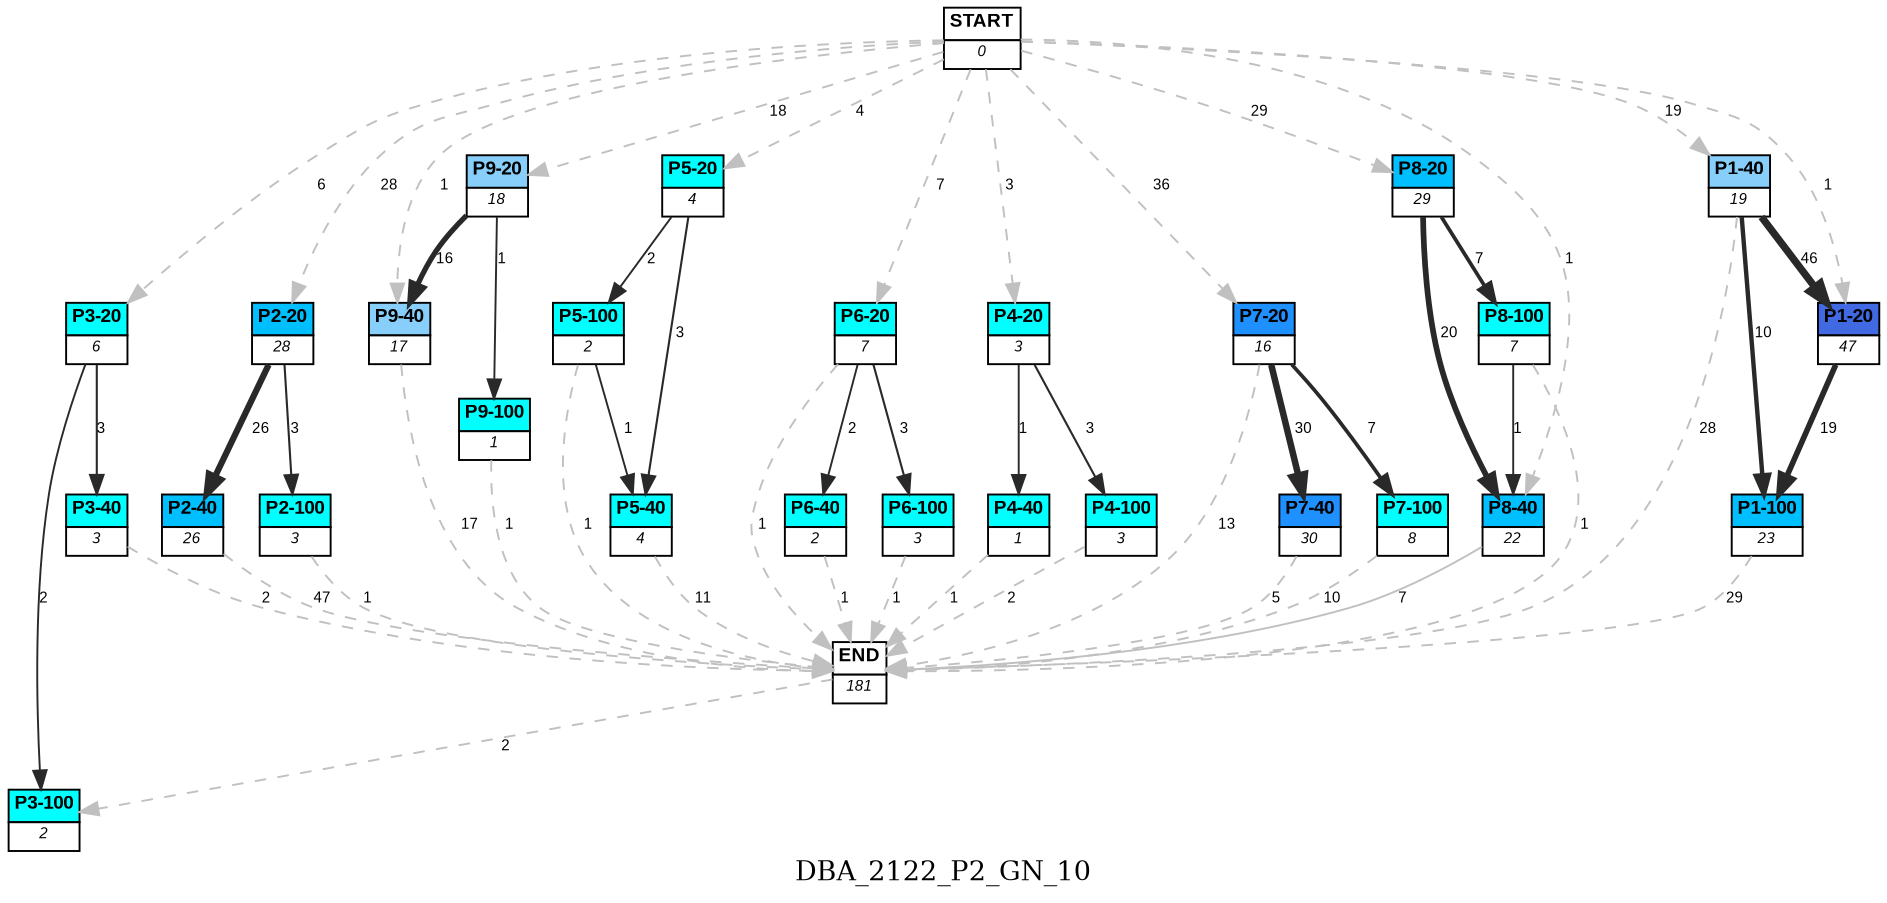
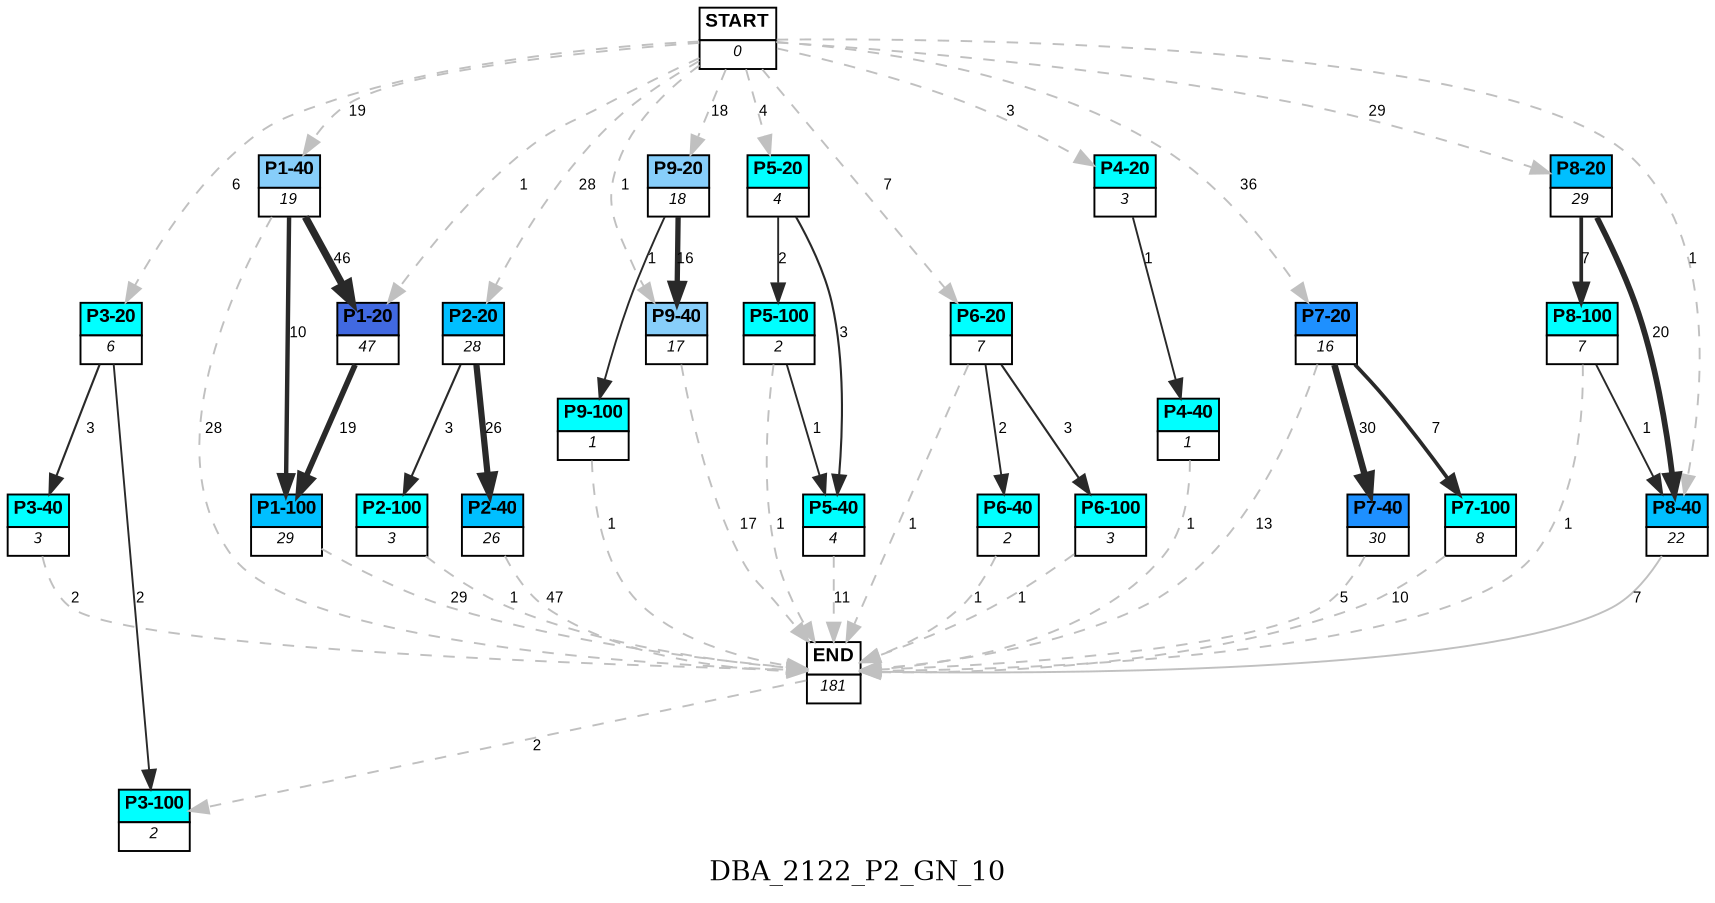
(1120, 525) -> none
(1767, 539) -> (287, 539)
